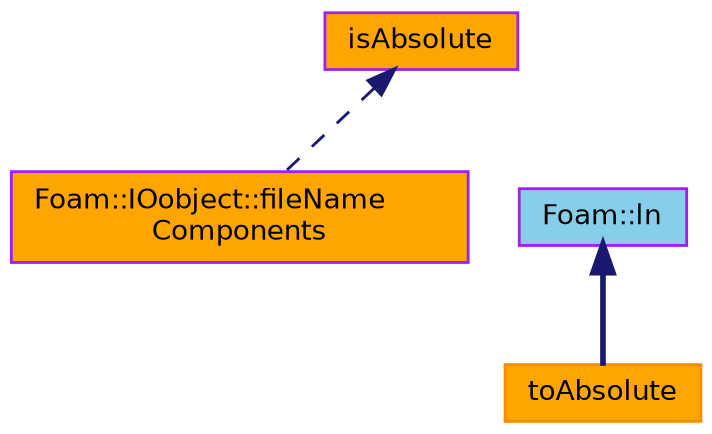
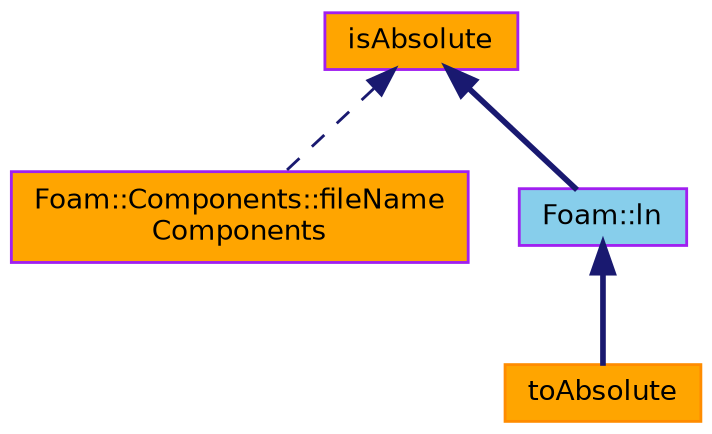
none -> (523, 139)
(240, 217) -> (240, 217)
